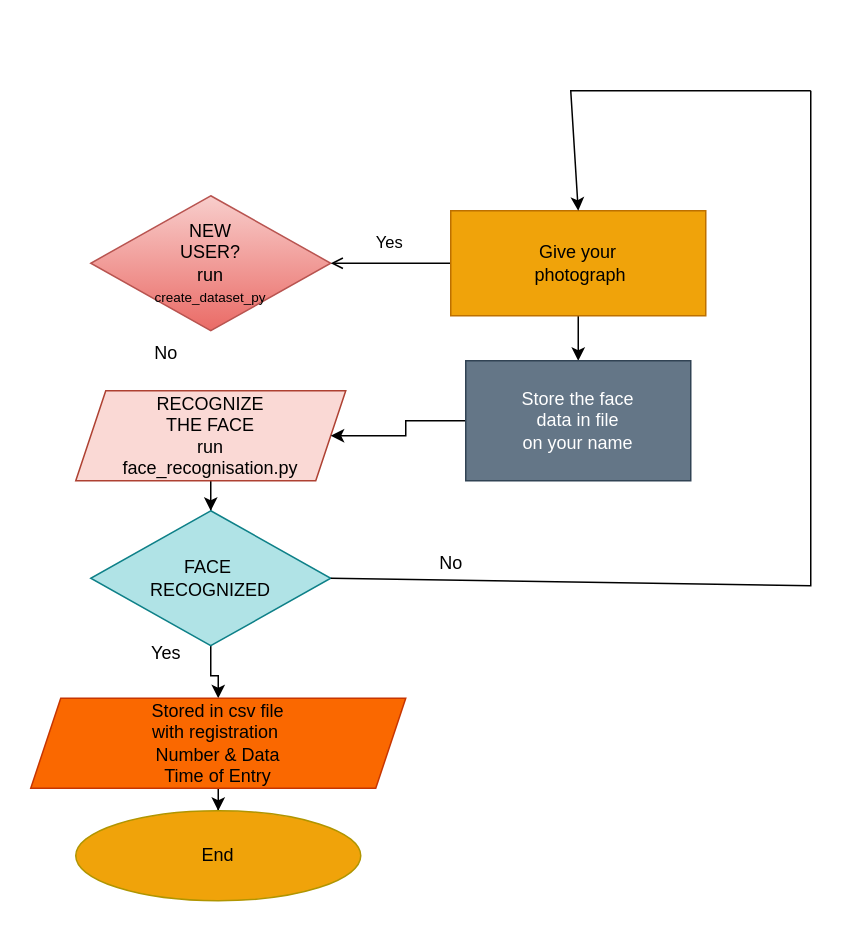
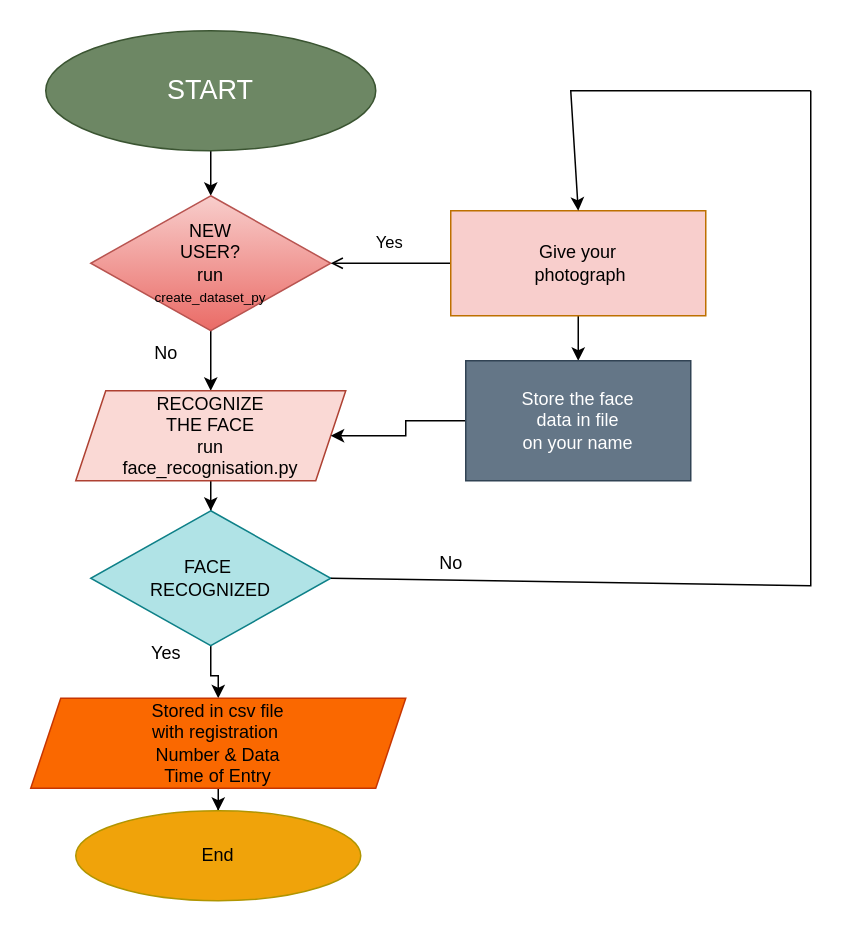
none -> (211, 91)
none -> (211, 179)
(578, 263) -> (578, 263)
none -> (211, 356)
